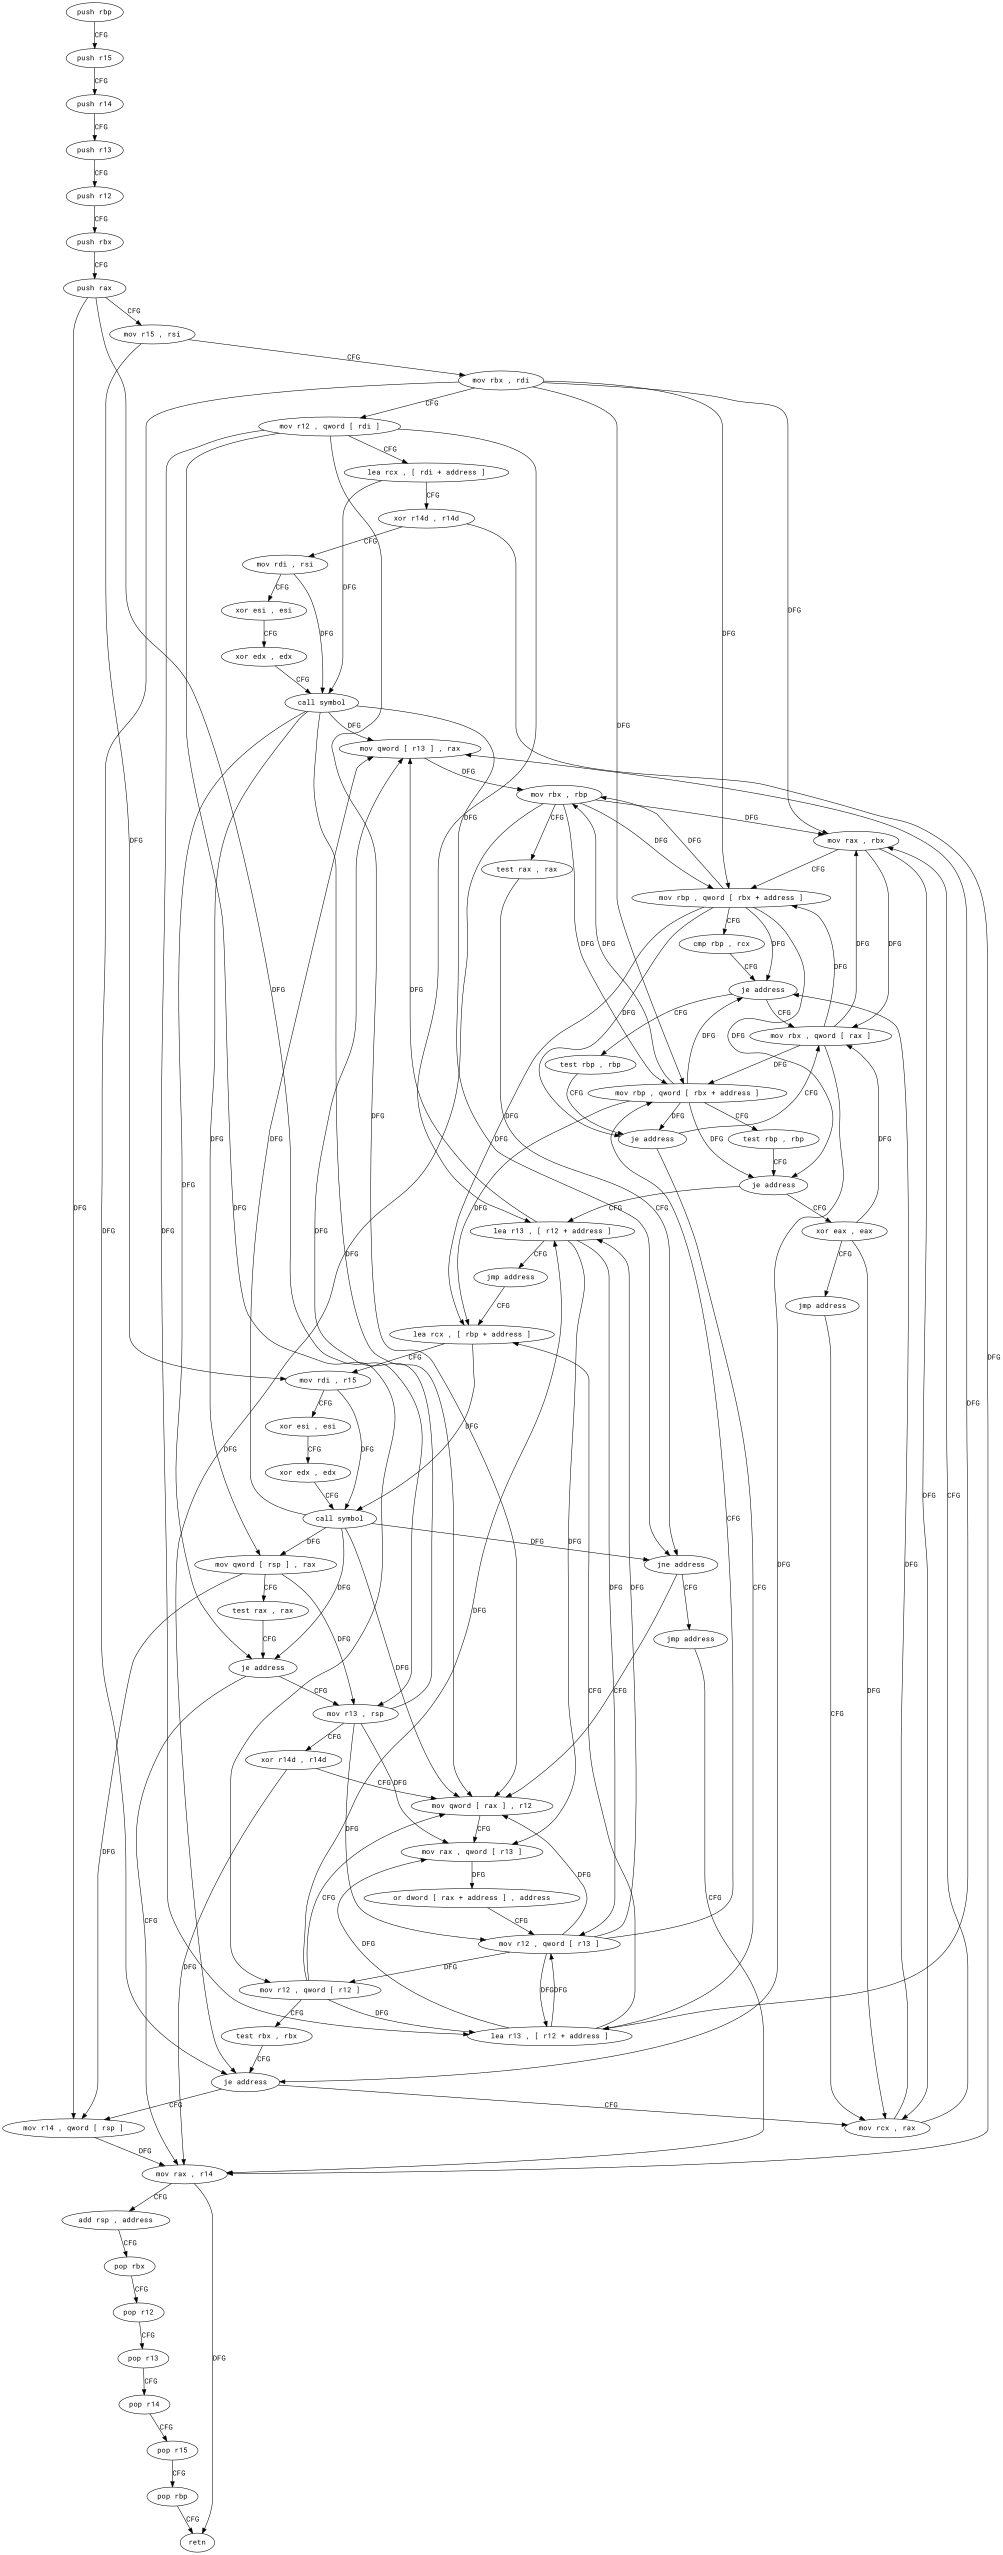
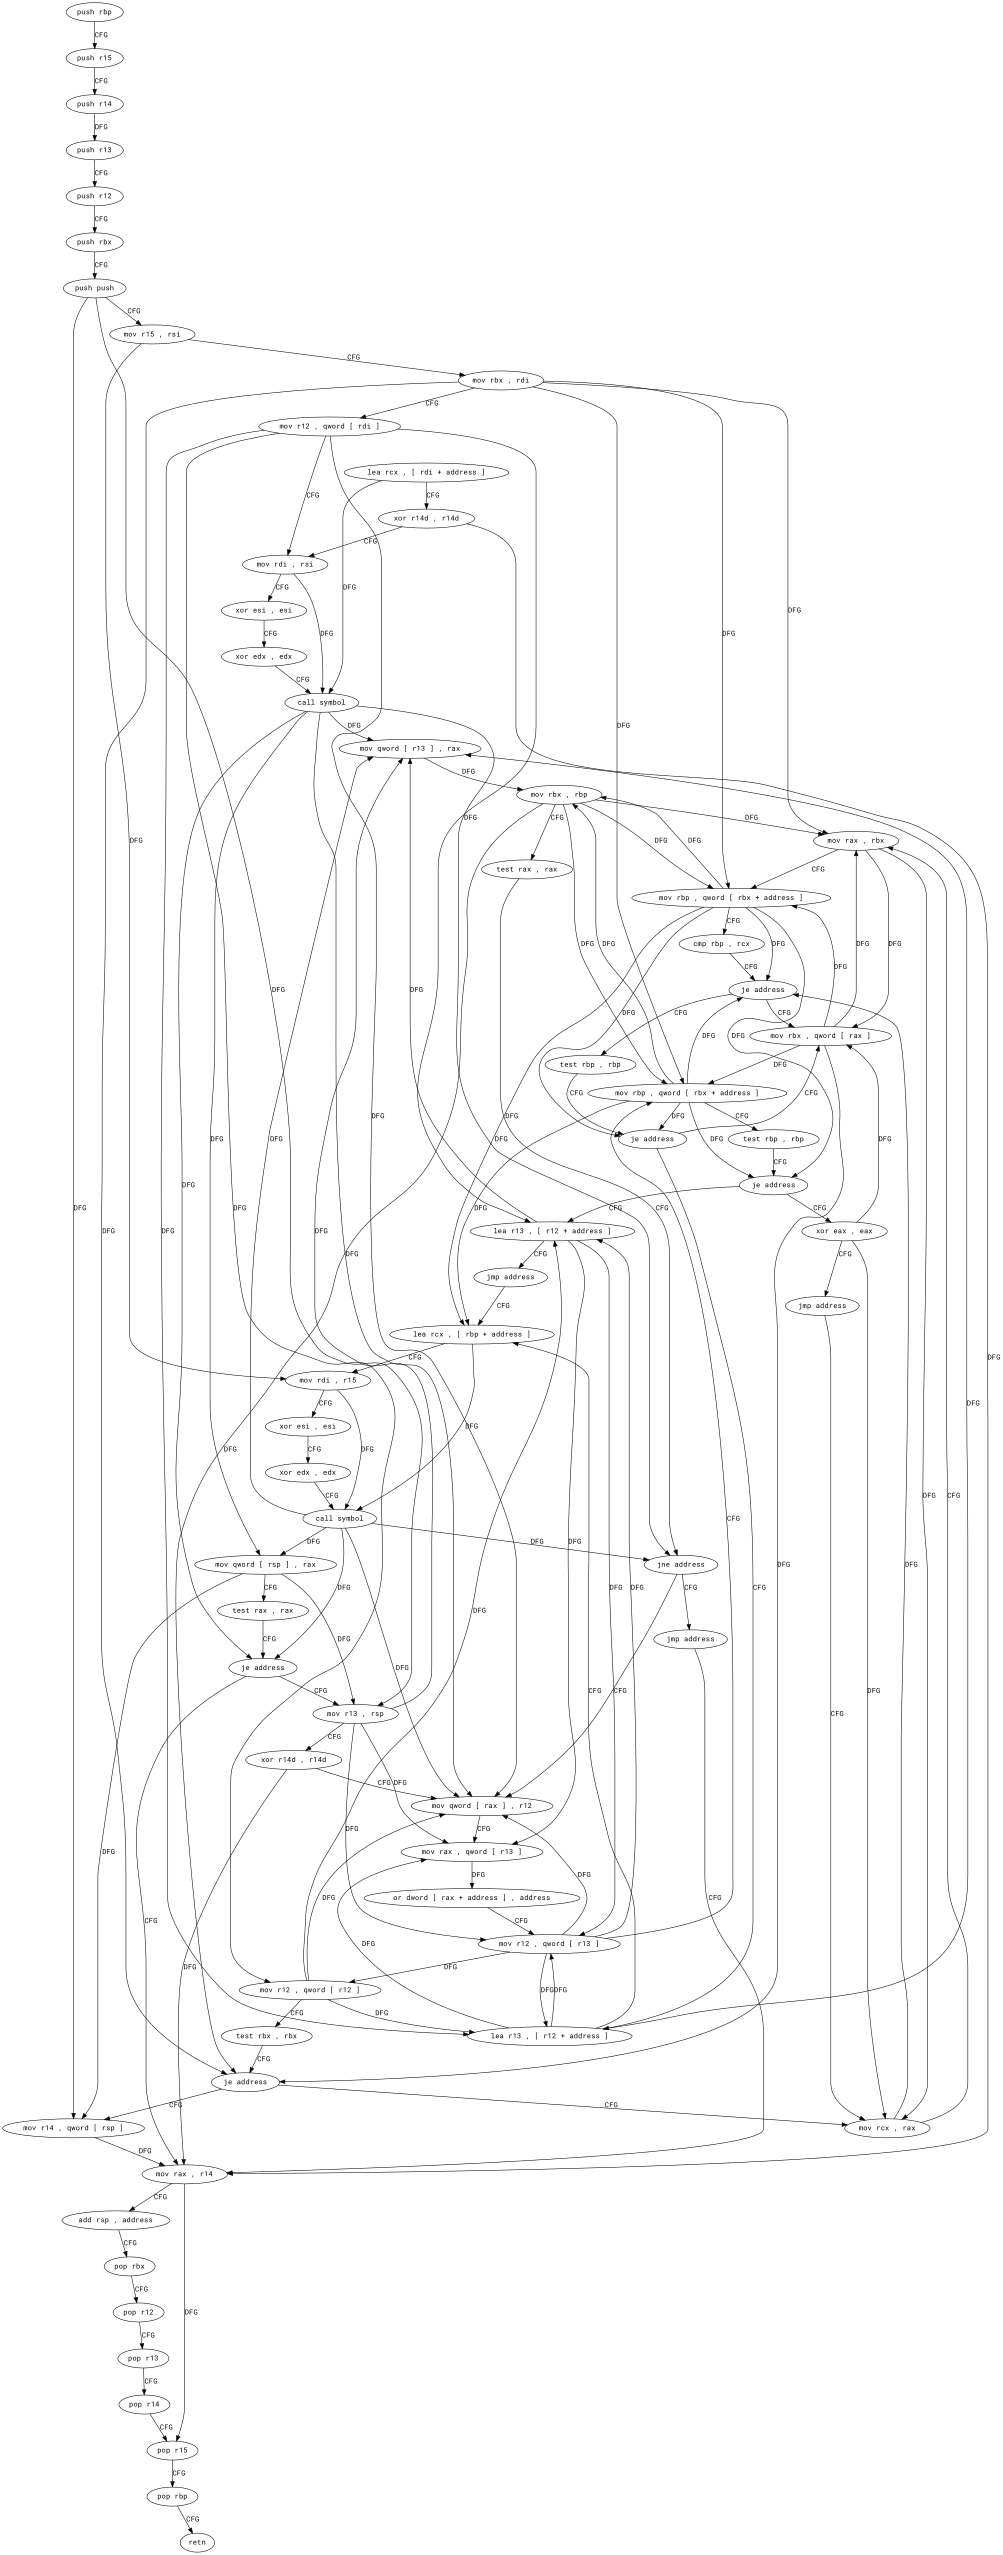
(101, 127) -> (101, 127)
(95, 288) -> (95, 288)
(375, 448) -> (307, 493)
(329, 1898) -> (329, 1898)
(213, 2354) -> (185, 2310)
